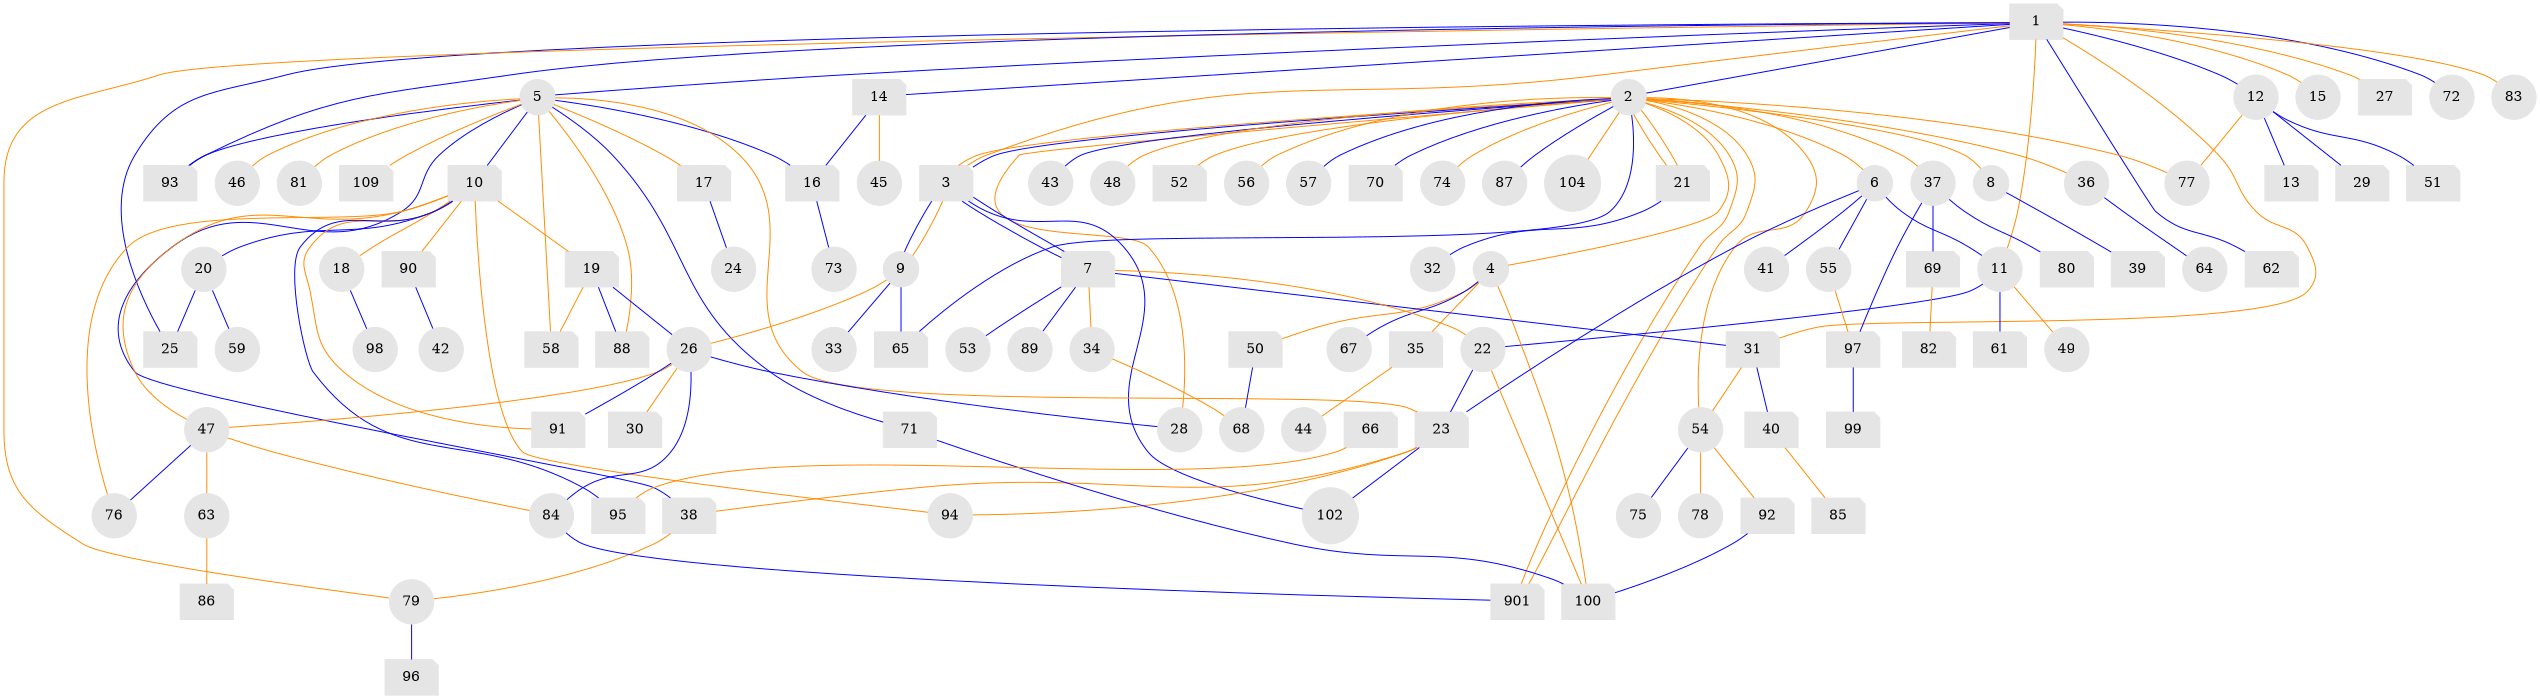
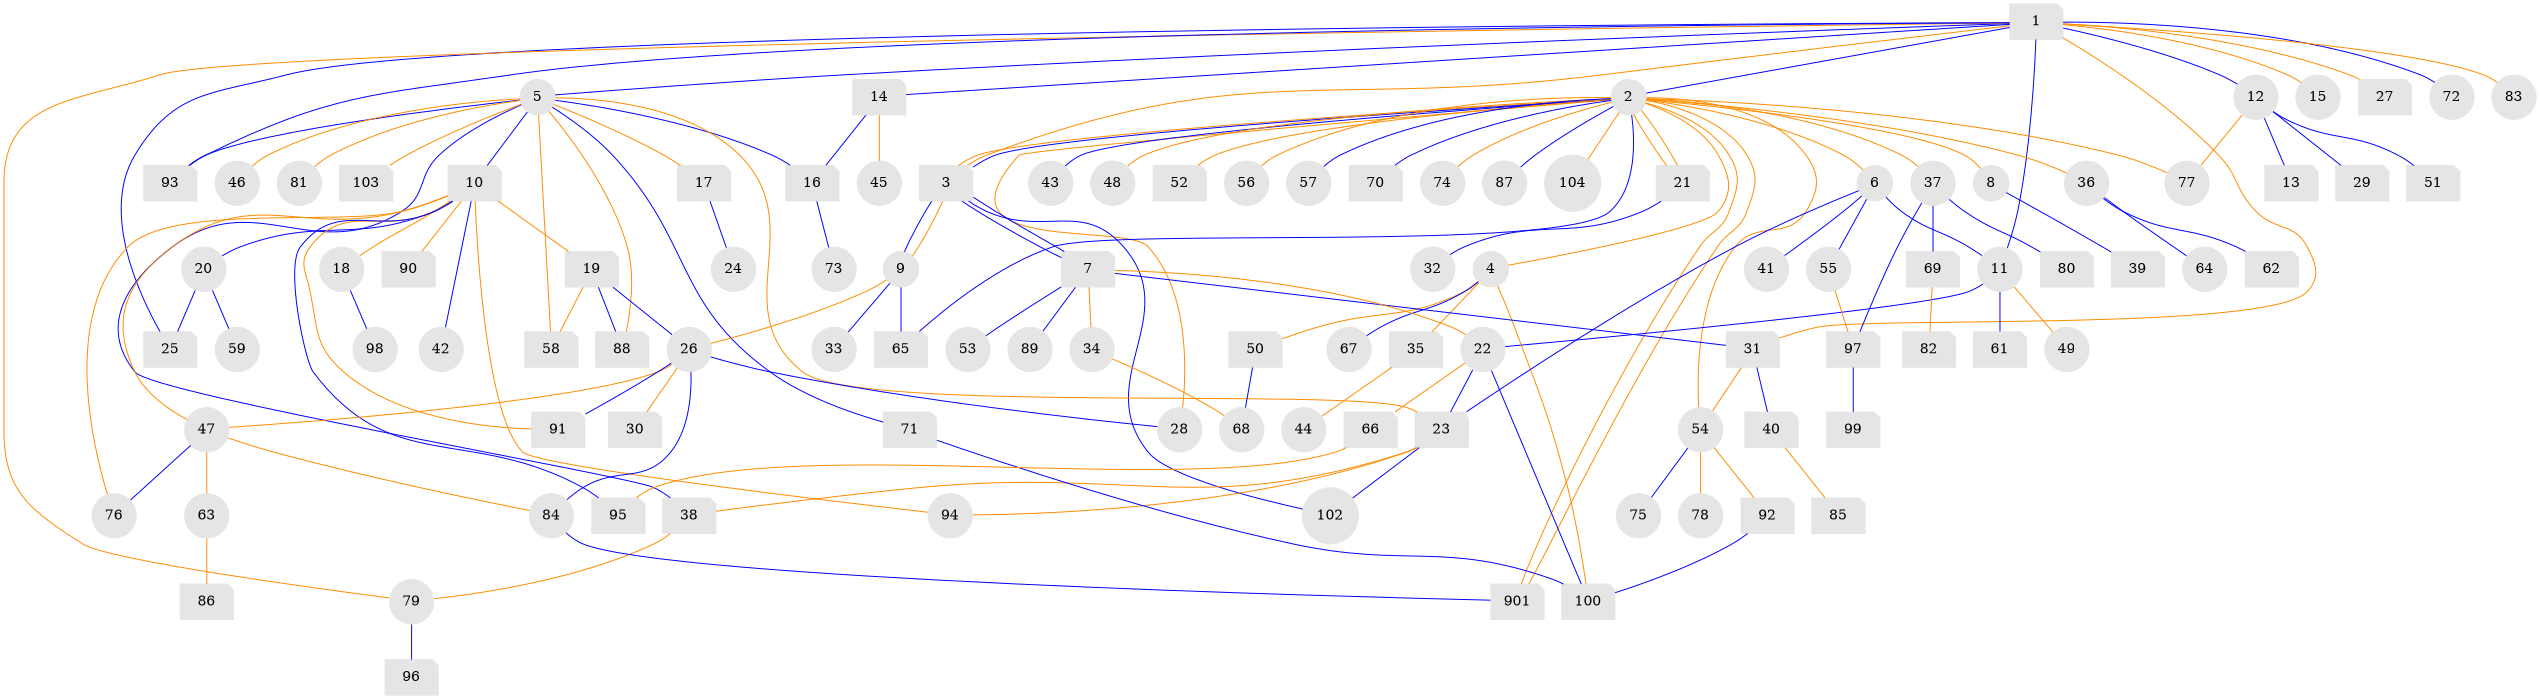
(2028, 145) -> (2028, 145)
(2127, 168) -> (2173, 229)
(366, 183) -> (366, 183)
(424, 308) -> (458, 264)
none -> (1430, 387)
(1536, 477) -> (1536, 477)
